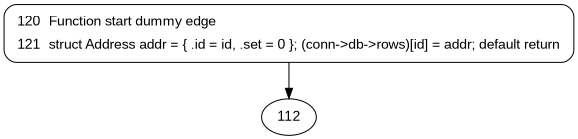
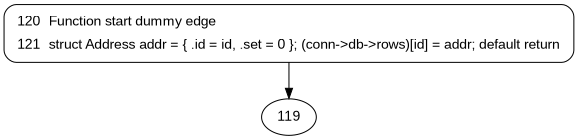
(289, 117) -> (289, 117)
